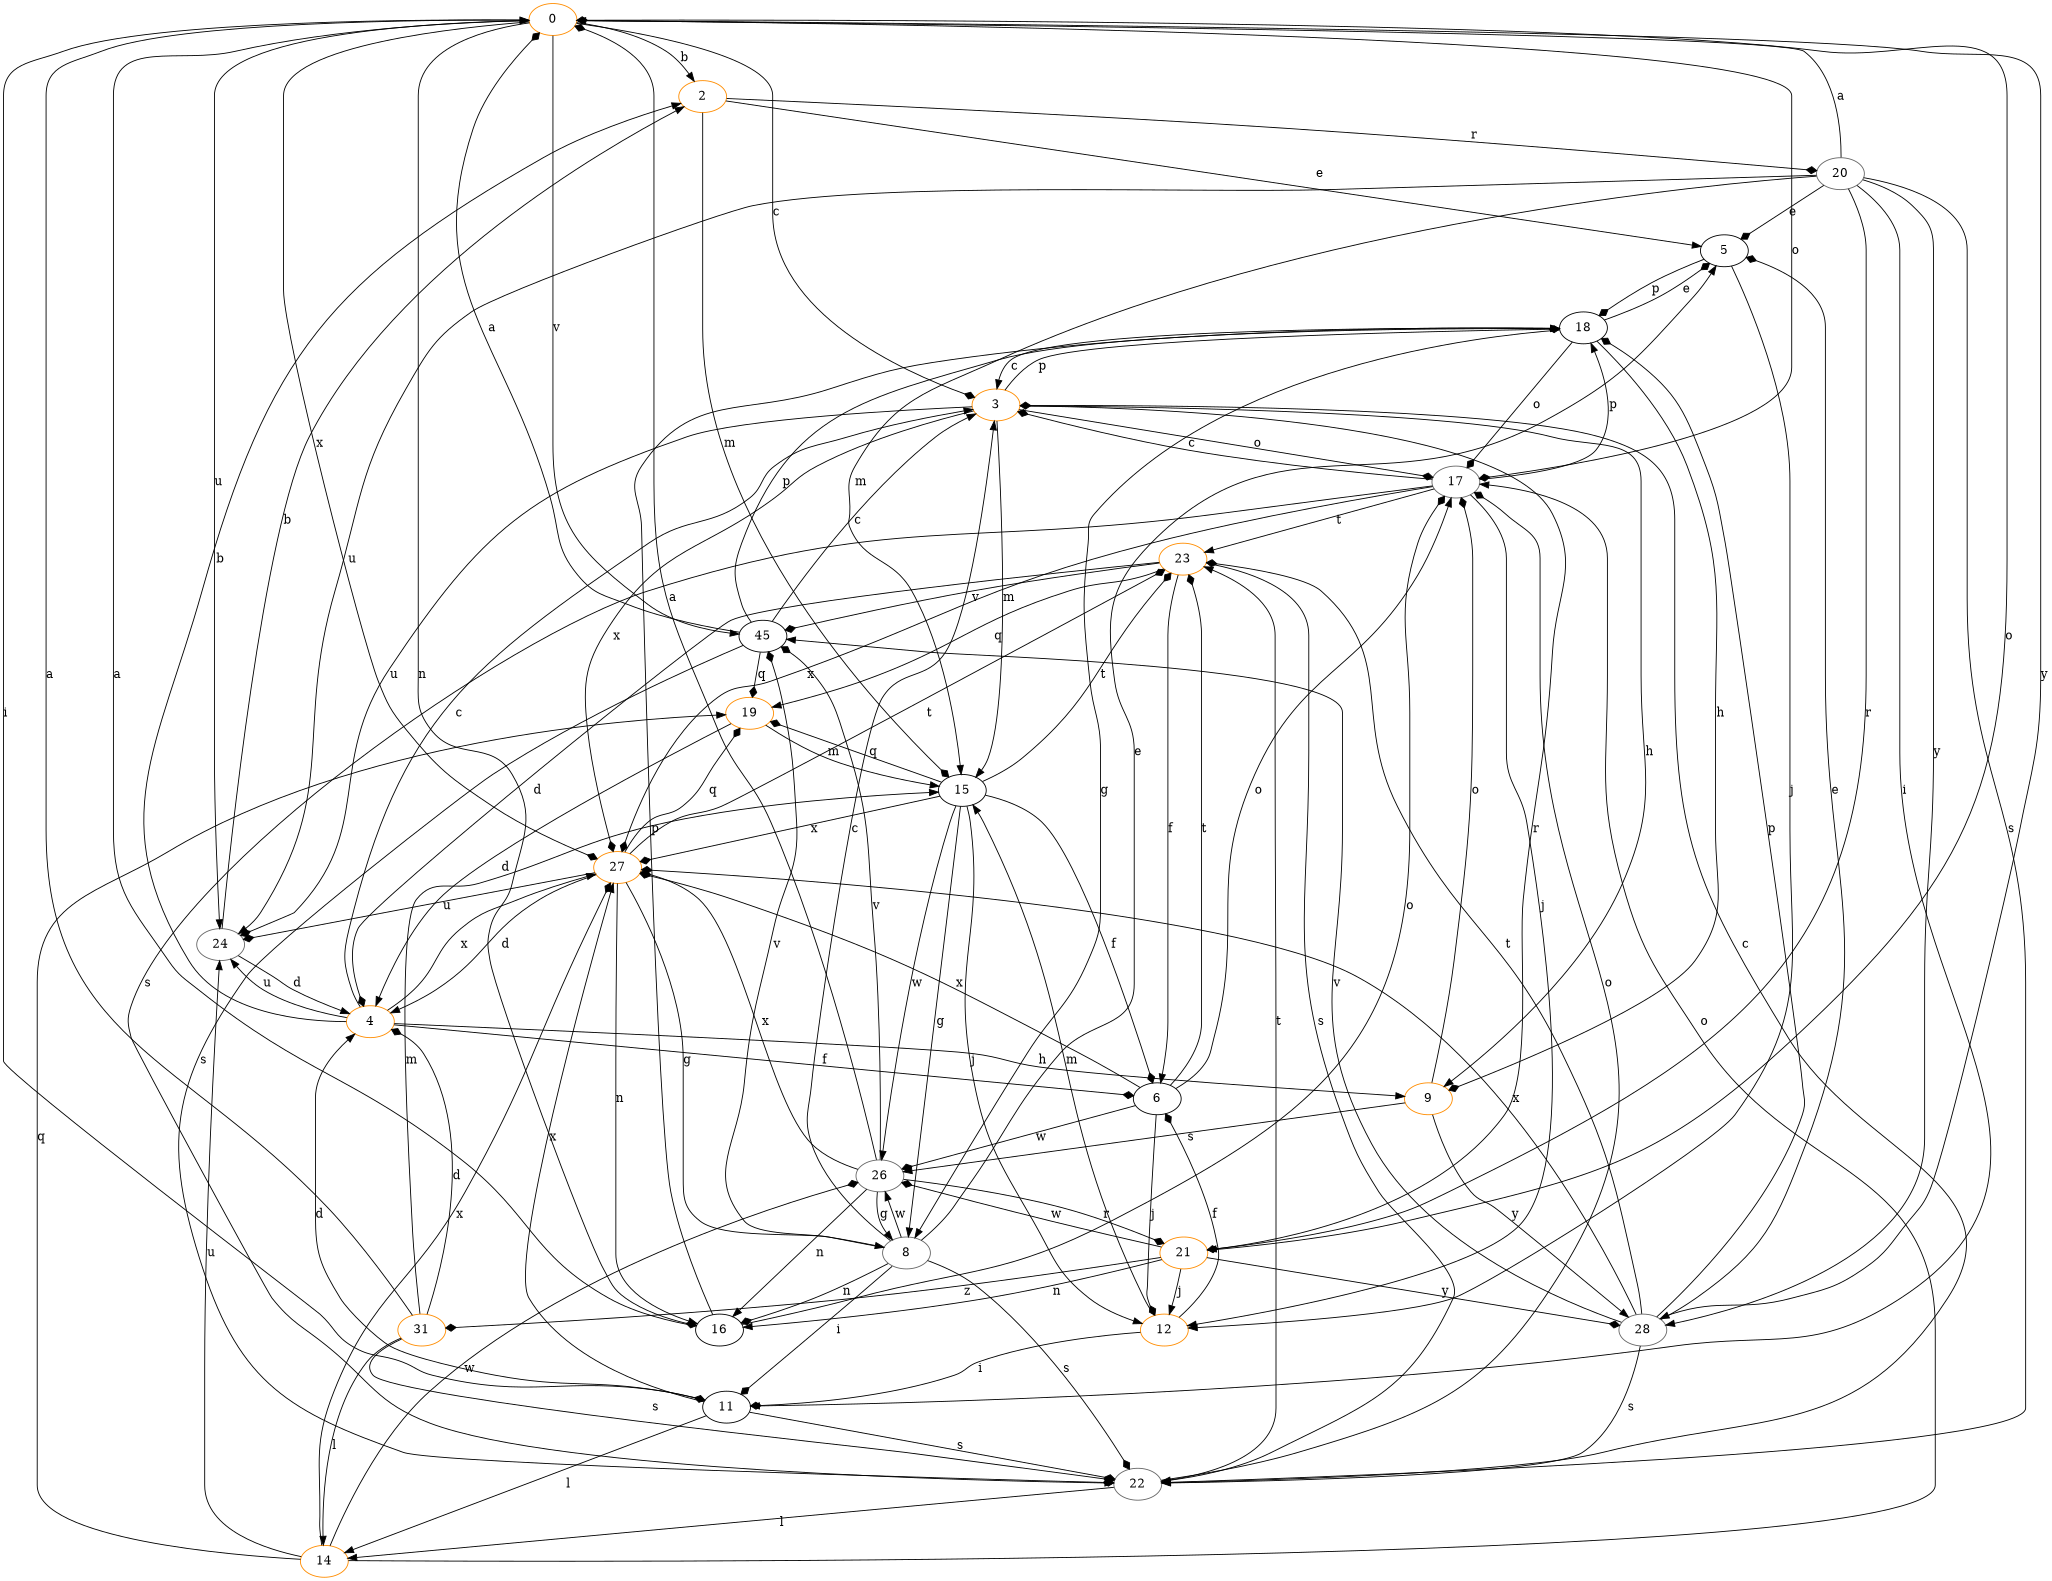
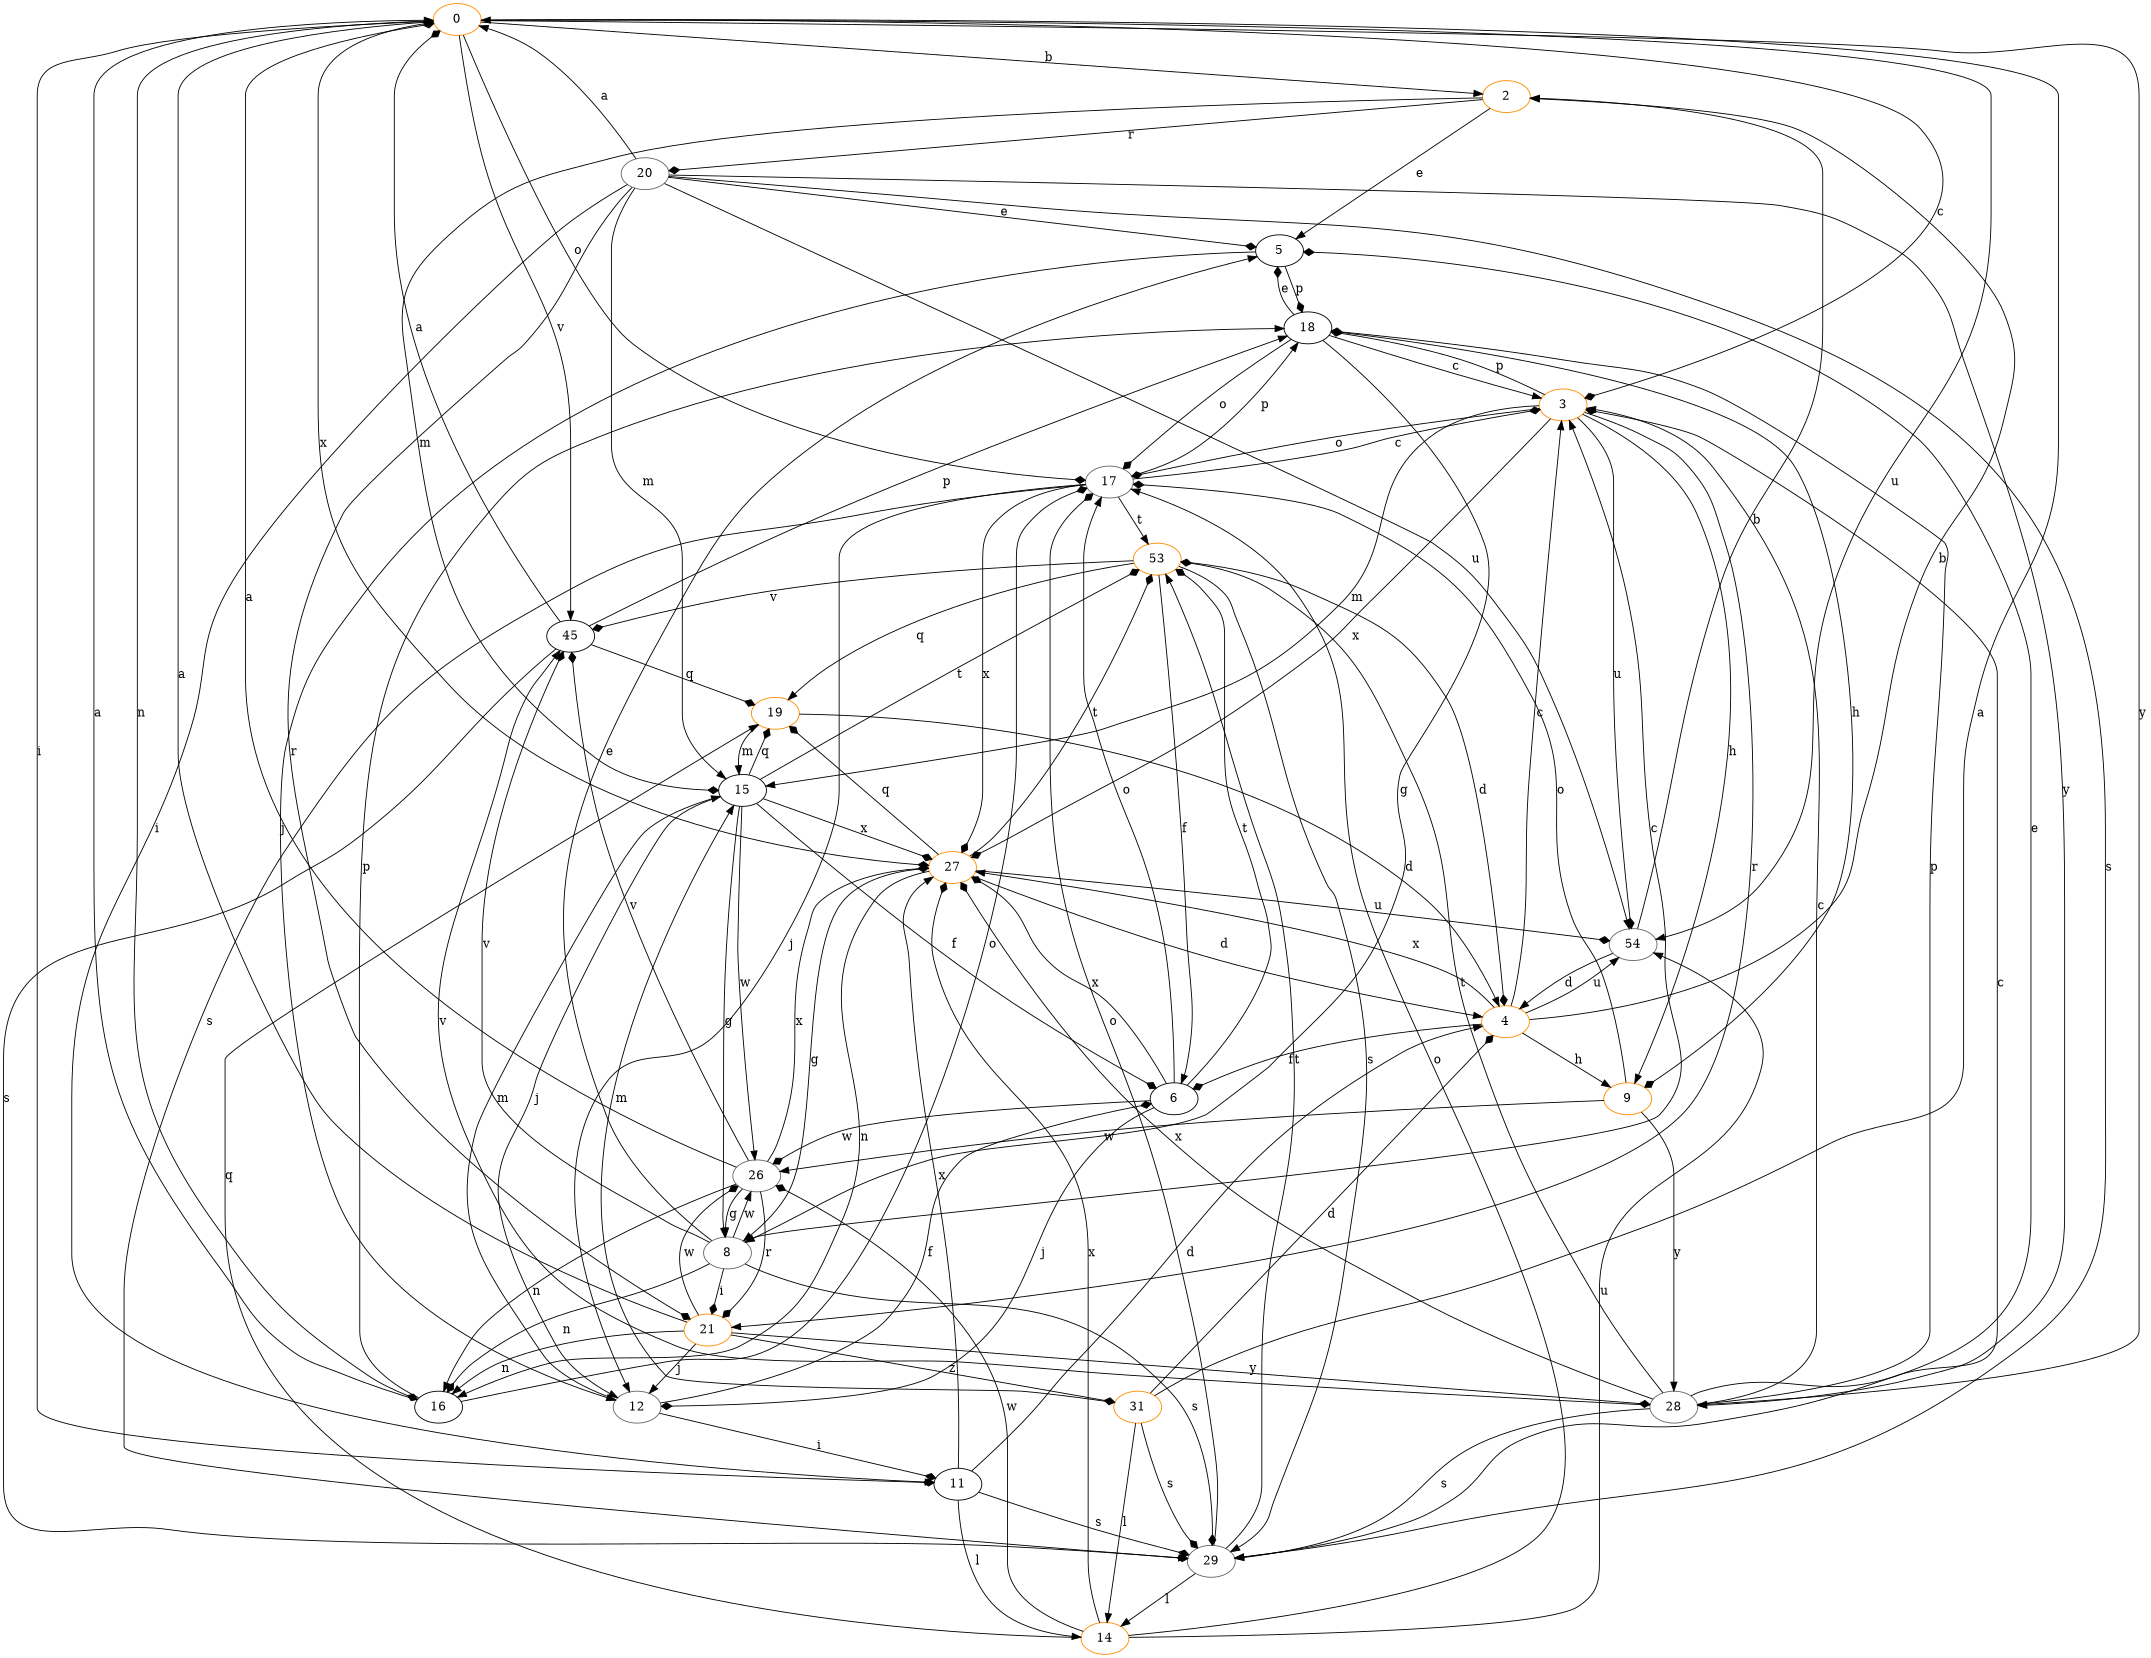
(860, 509) -> (1817, 895)
(1183, 559) -> (1157, 559)
(2009, 636) -> (182, 675)
(221, 945) -> (1633, 945)
(1191, 1137) -> (1110, 1137)
(821, 1327) -> (719, 1286)
(1164, 1330) -> (637, 1407)
(1138, 1484) -> (1211, 1561)
